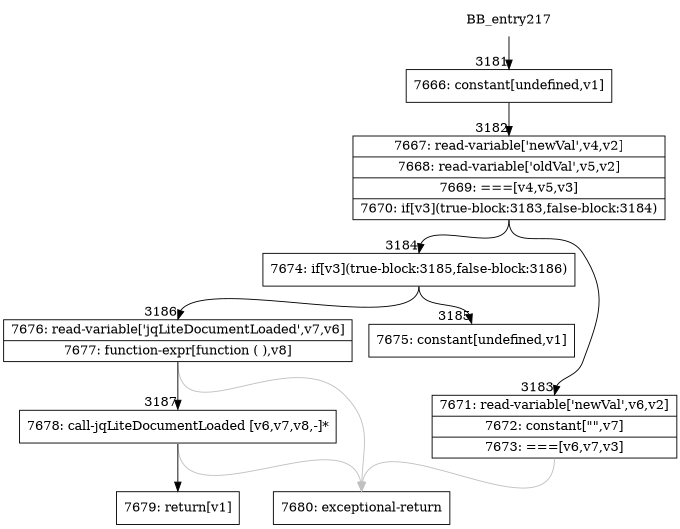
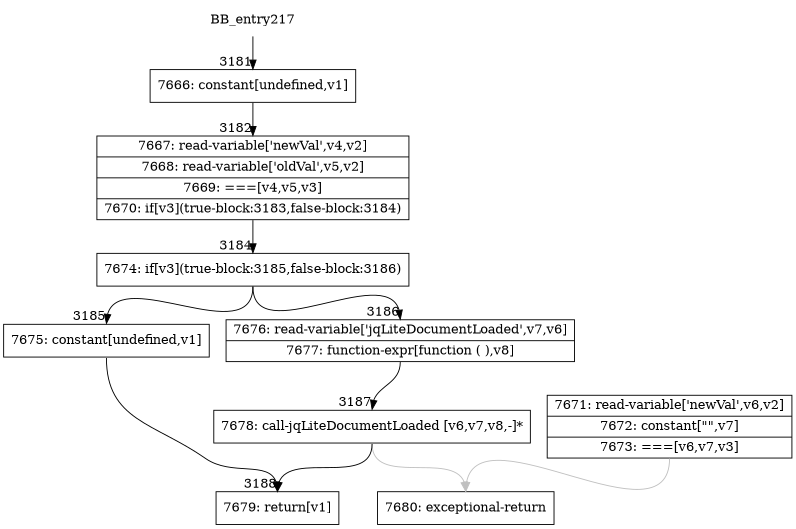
(596, 281) -> none
(300, 378) -> none
none -> (174, 440)
